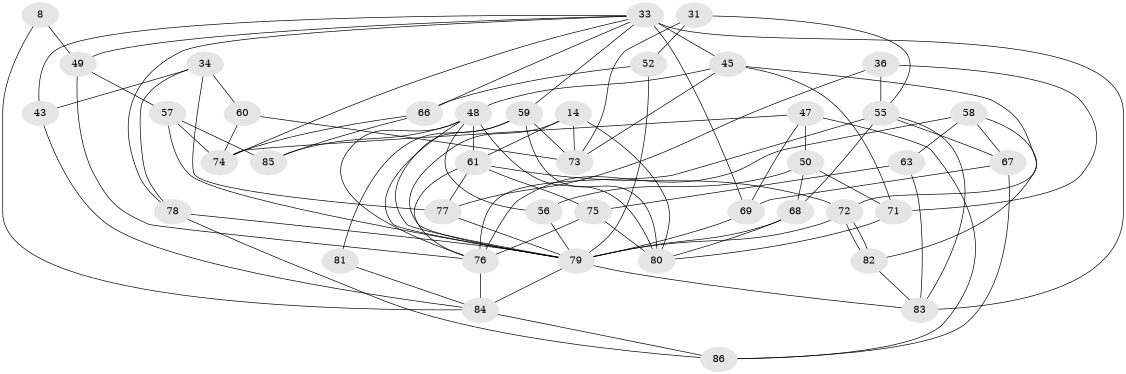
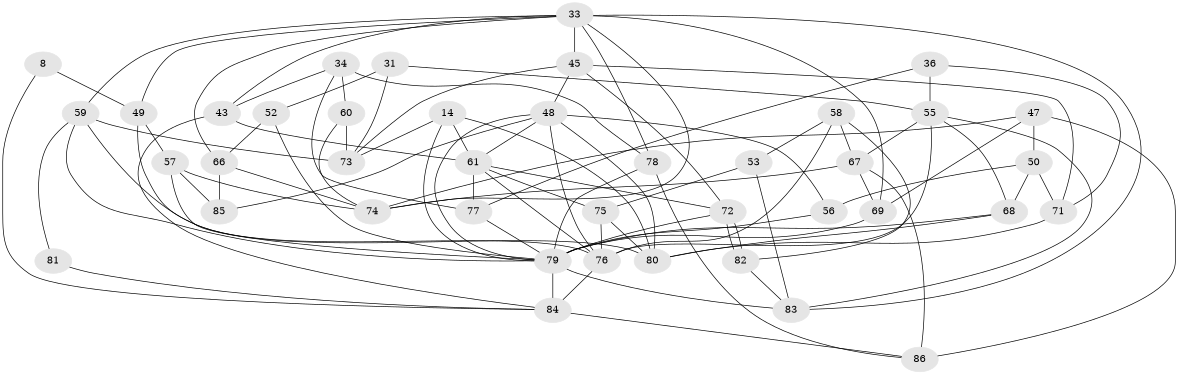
none -> (339, 144)
(907, 163) -> (754, 163)
none -> (625, 187)
